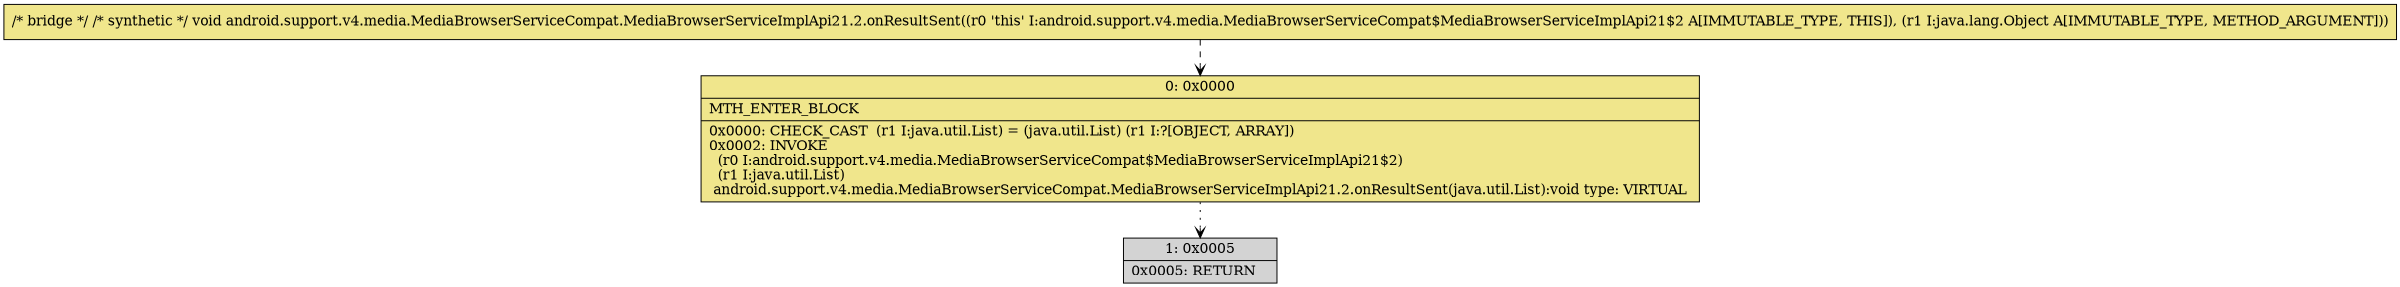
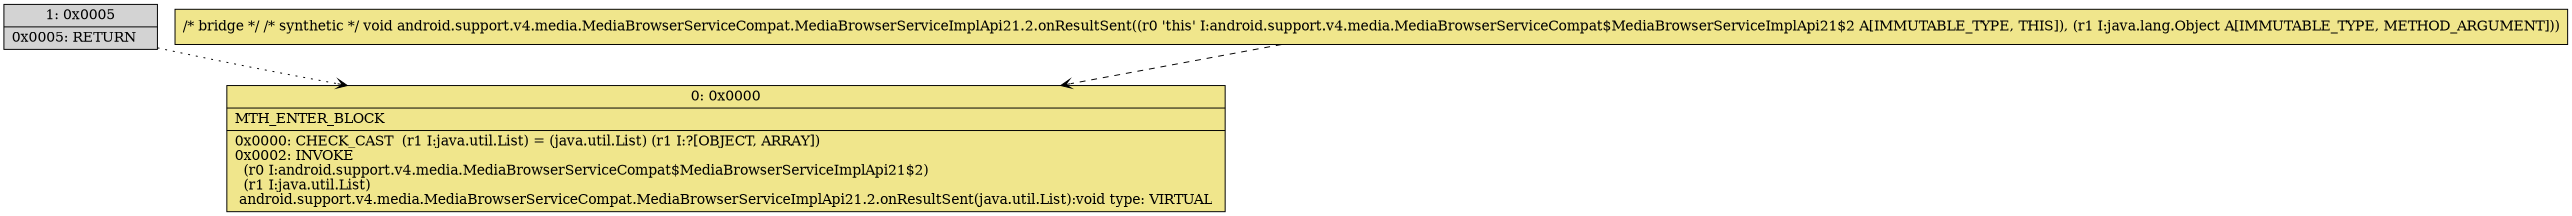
(1200, 215) -> (247, 66)
